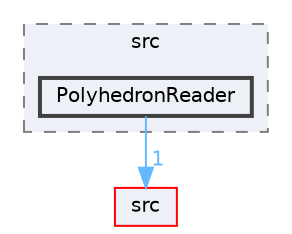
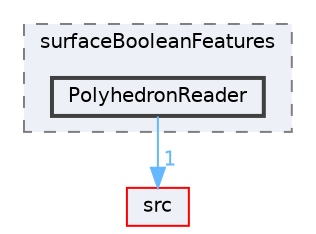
(146, 43) -> (158, 43)
